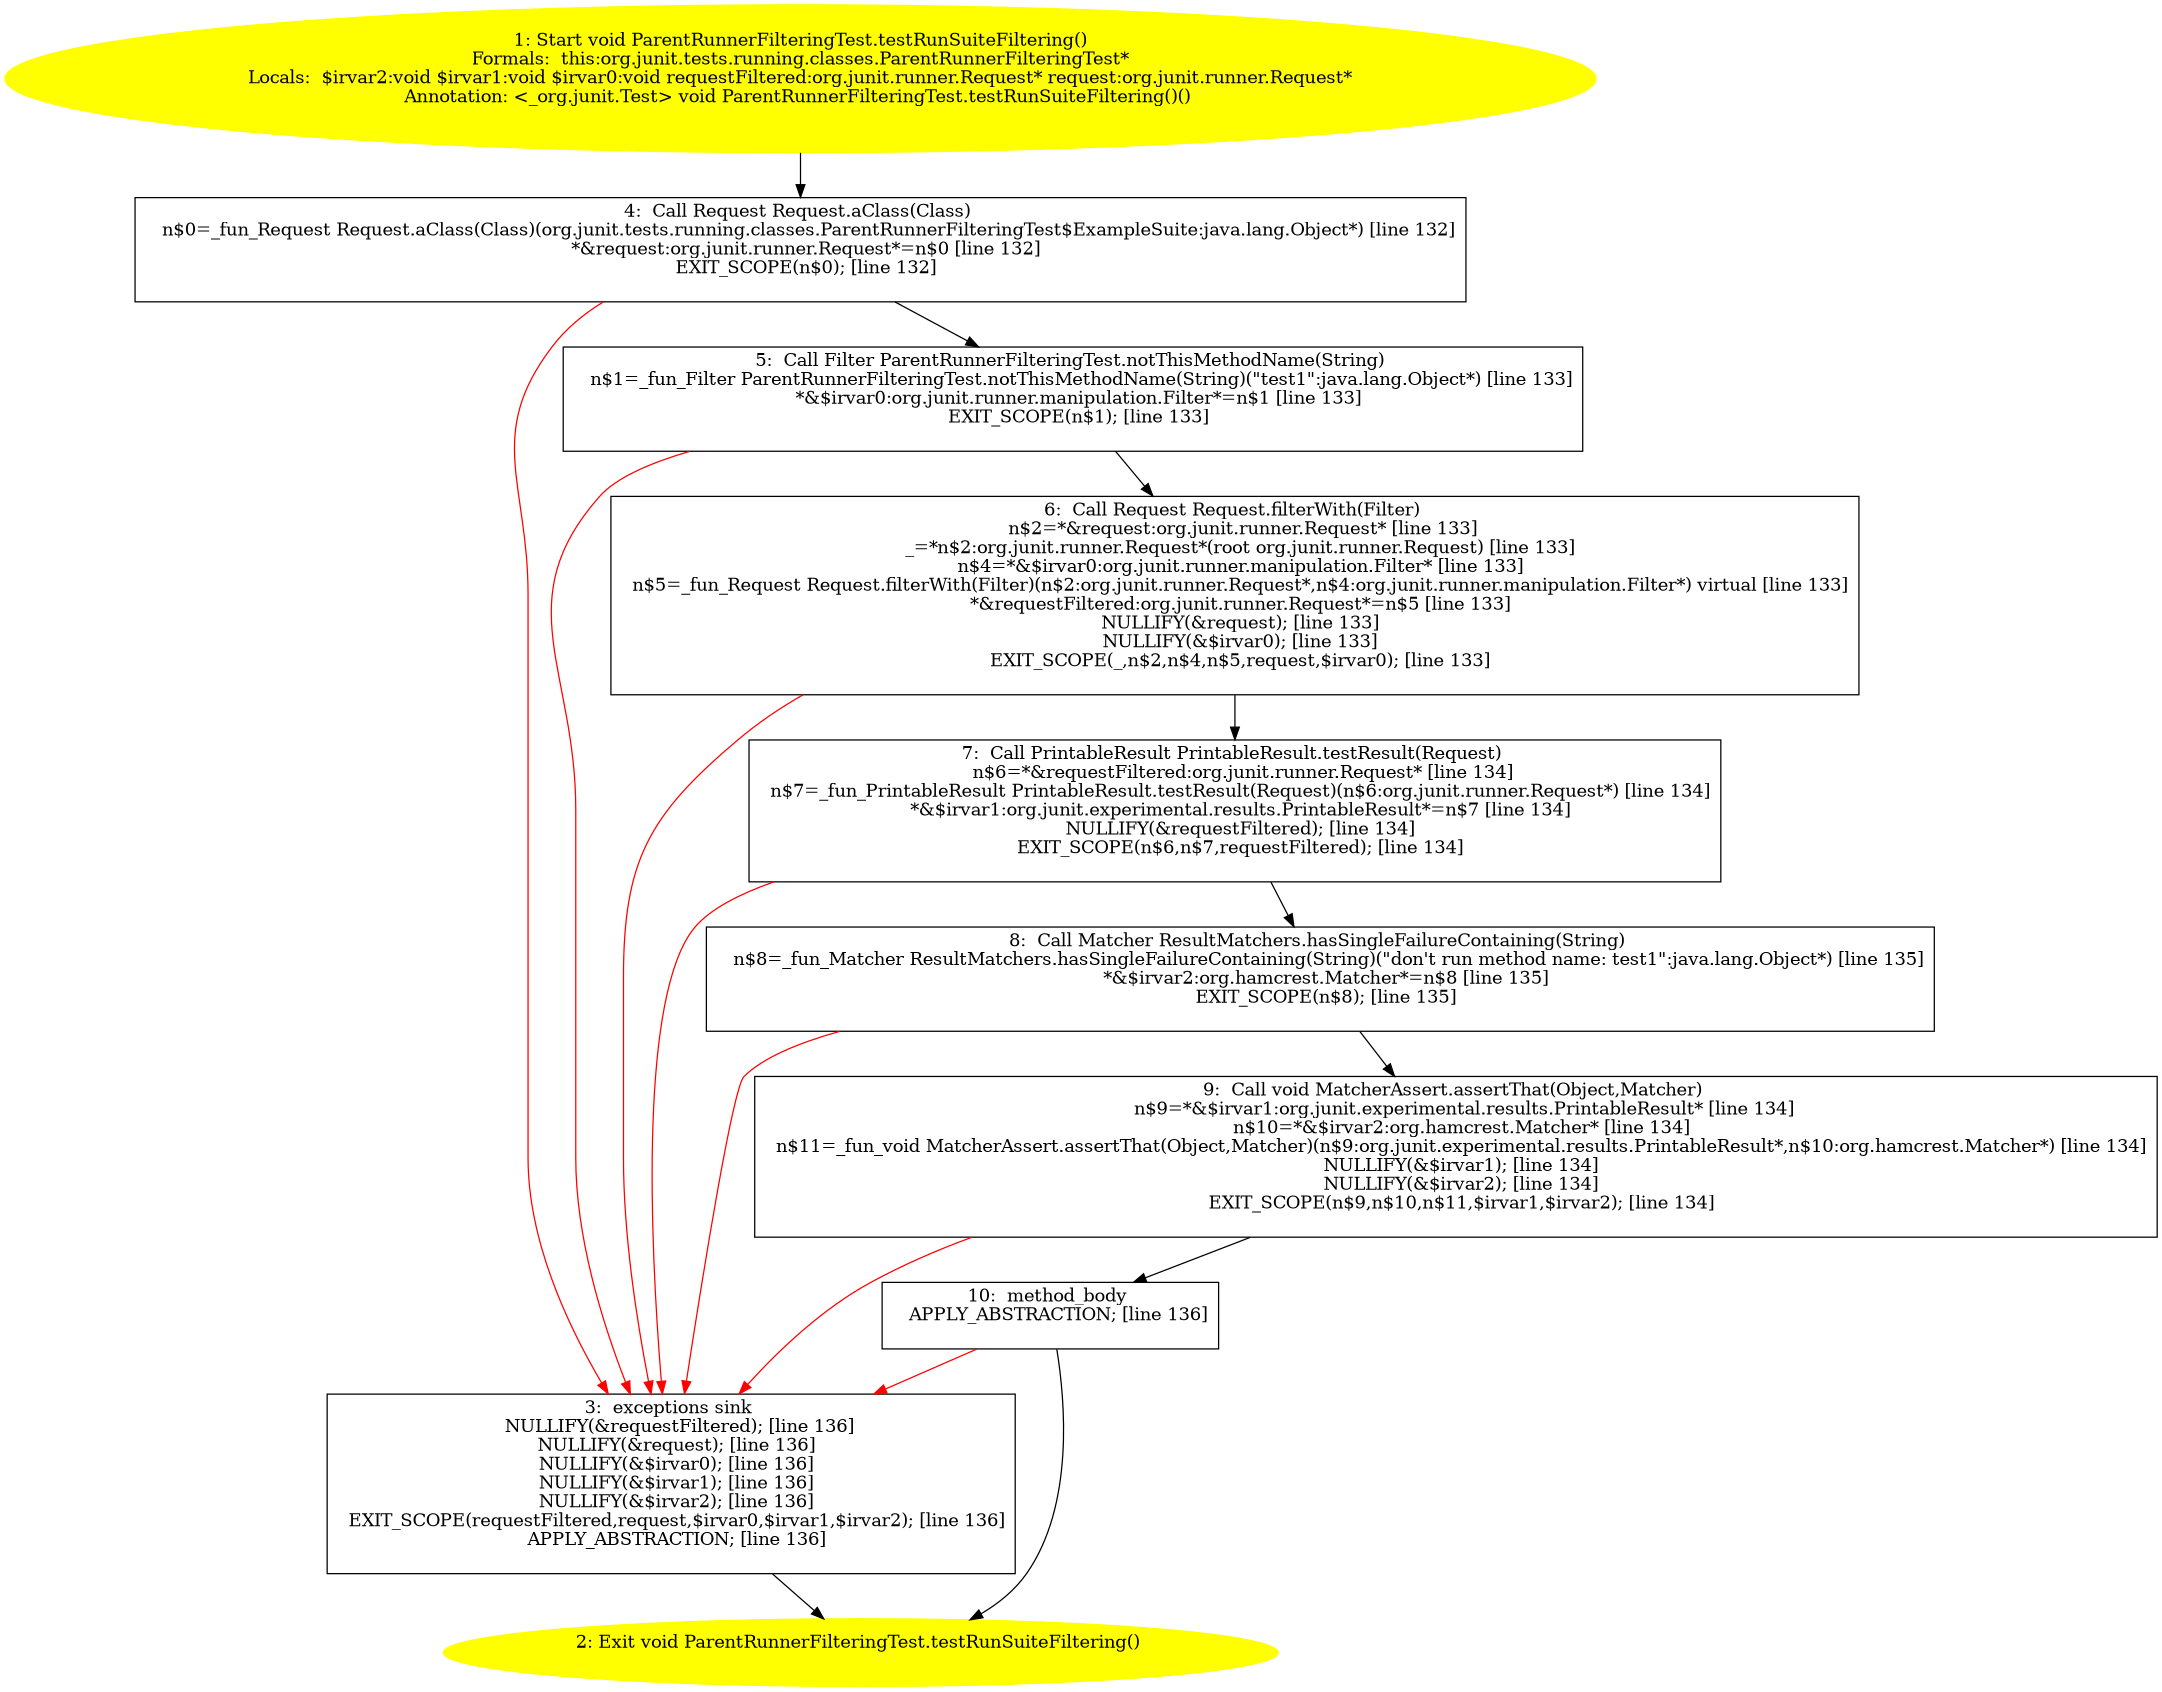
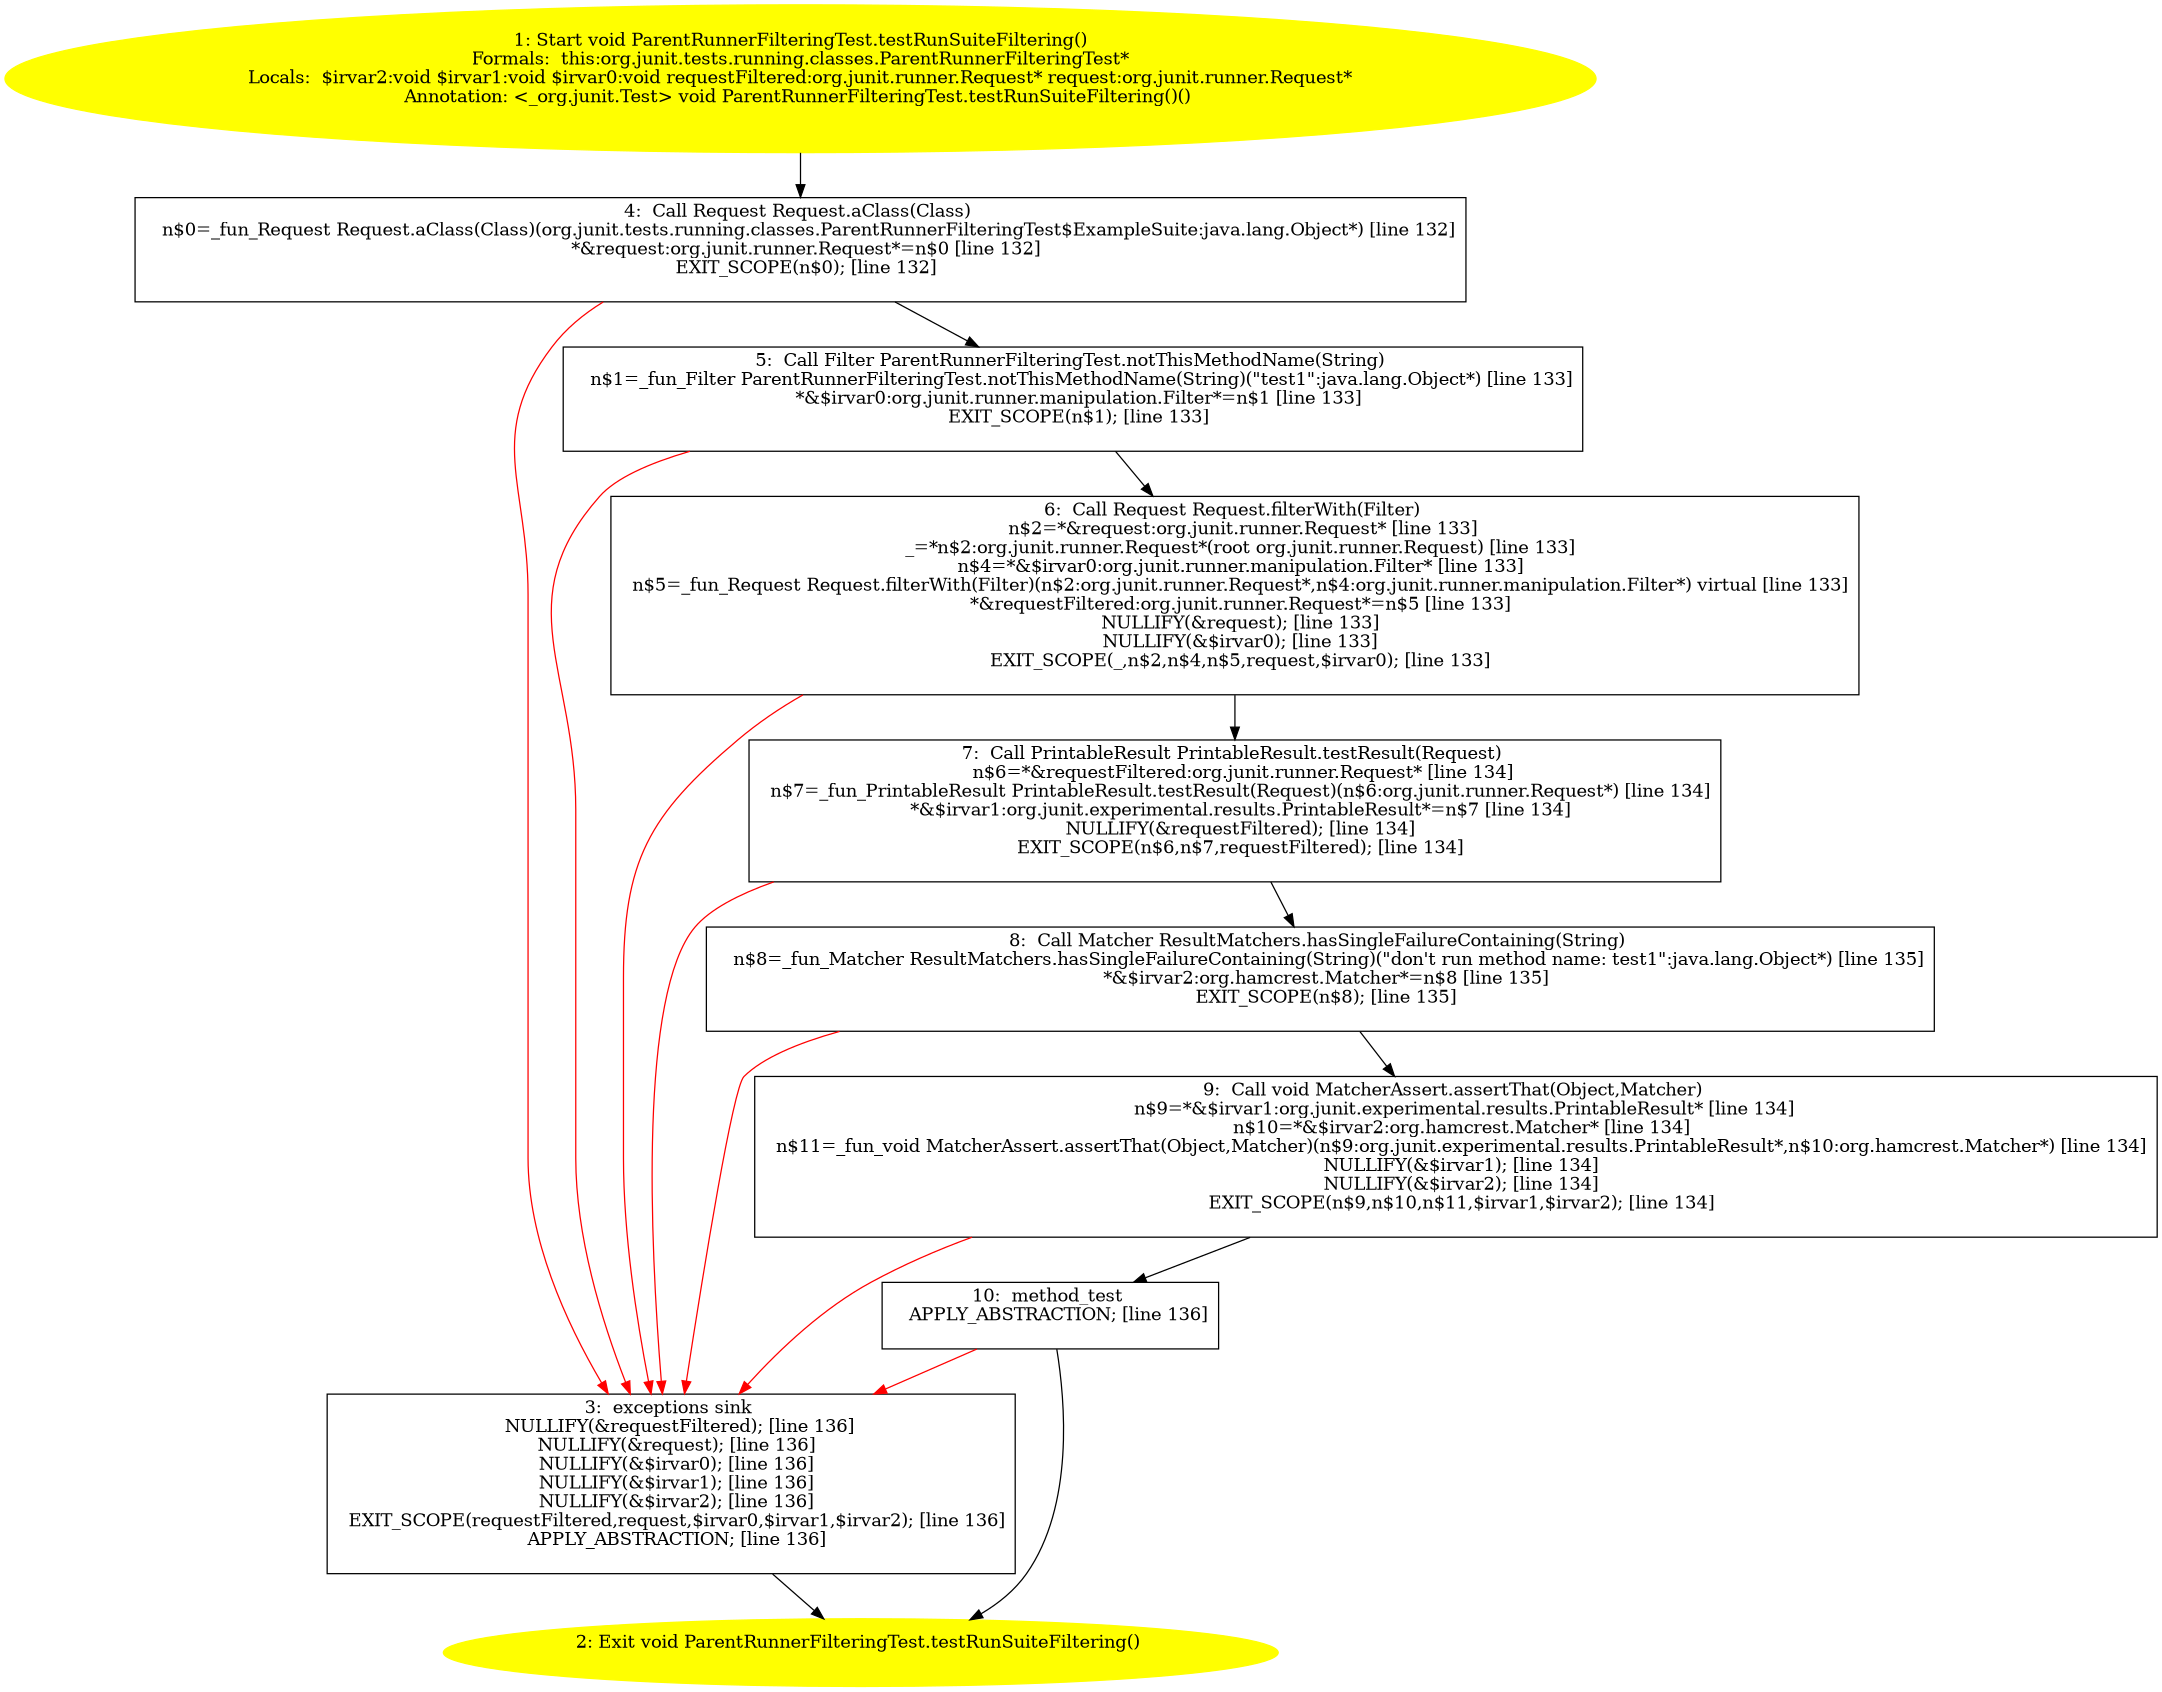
(1050, 1316) -> (1050, 1316)
